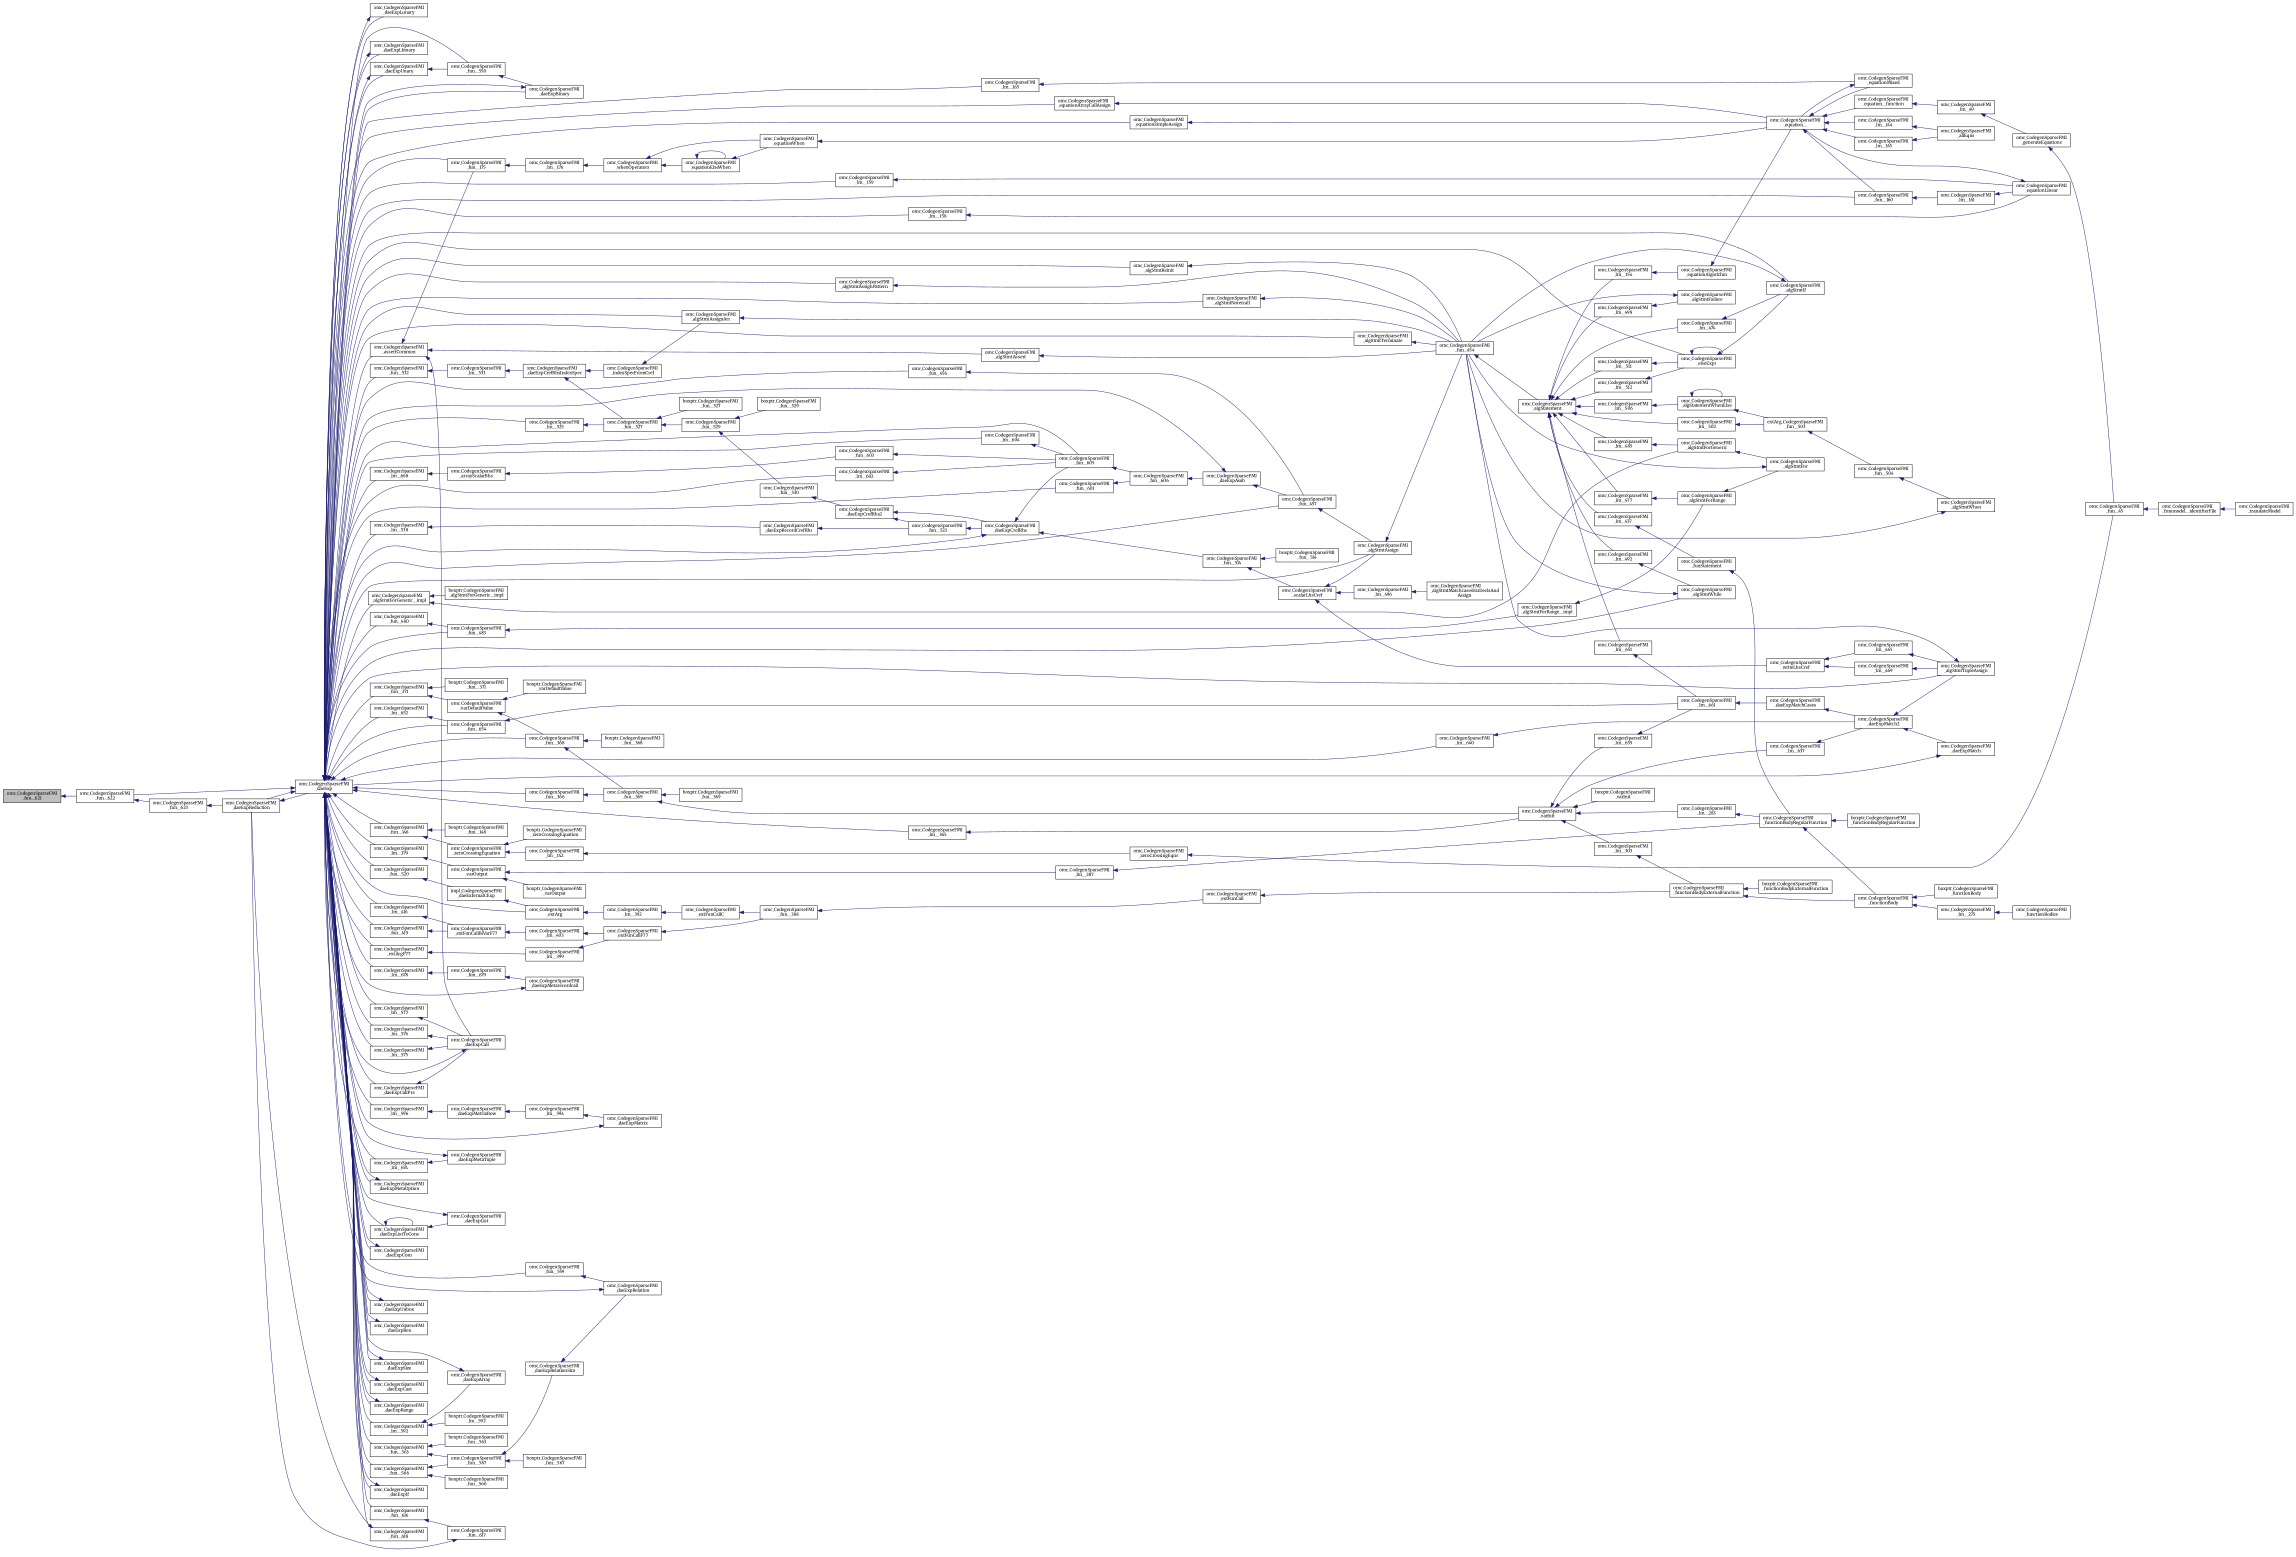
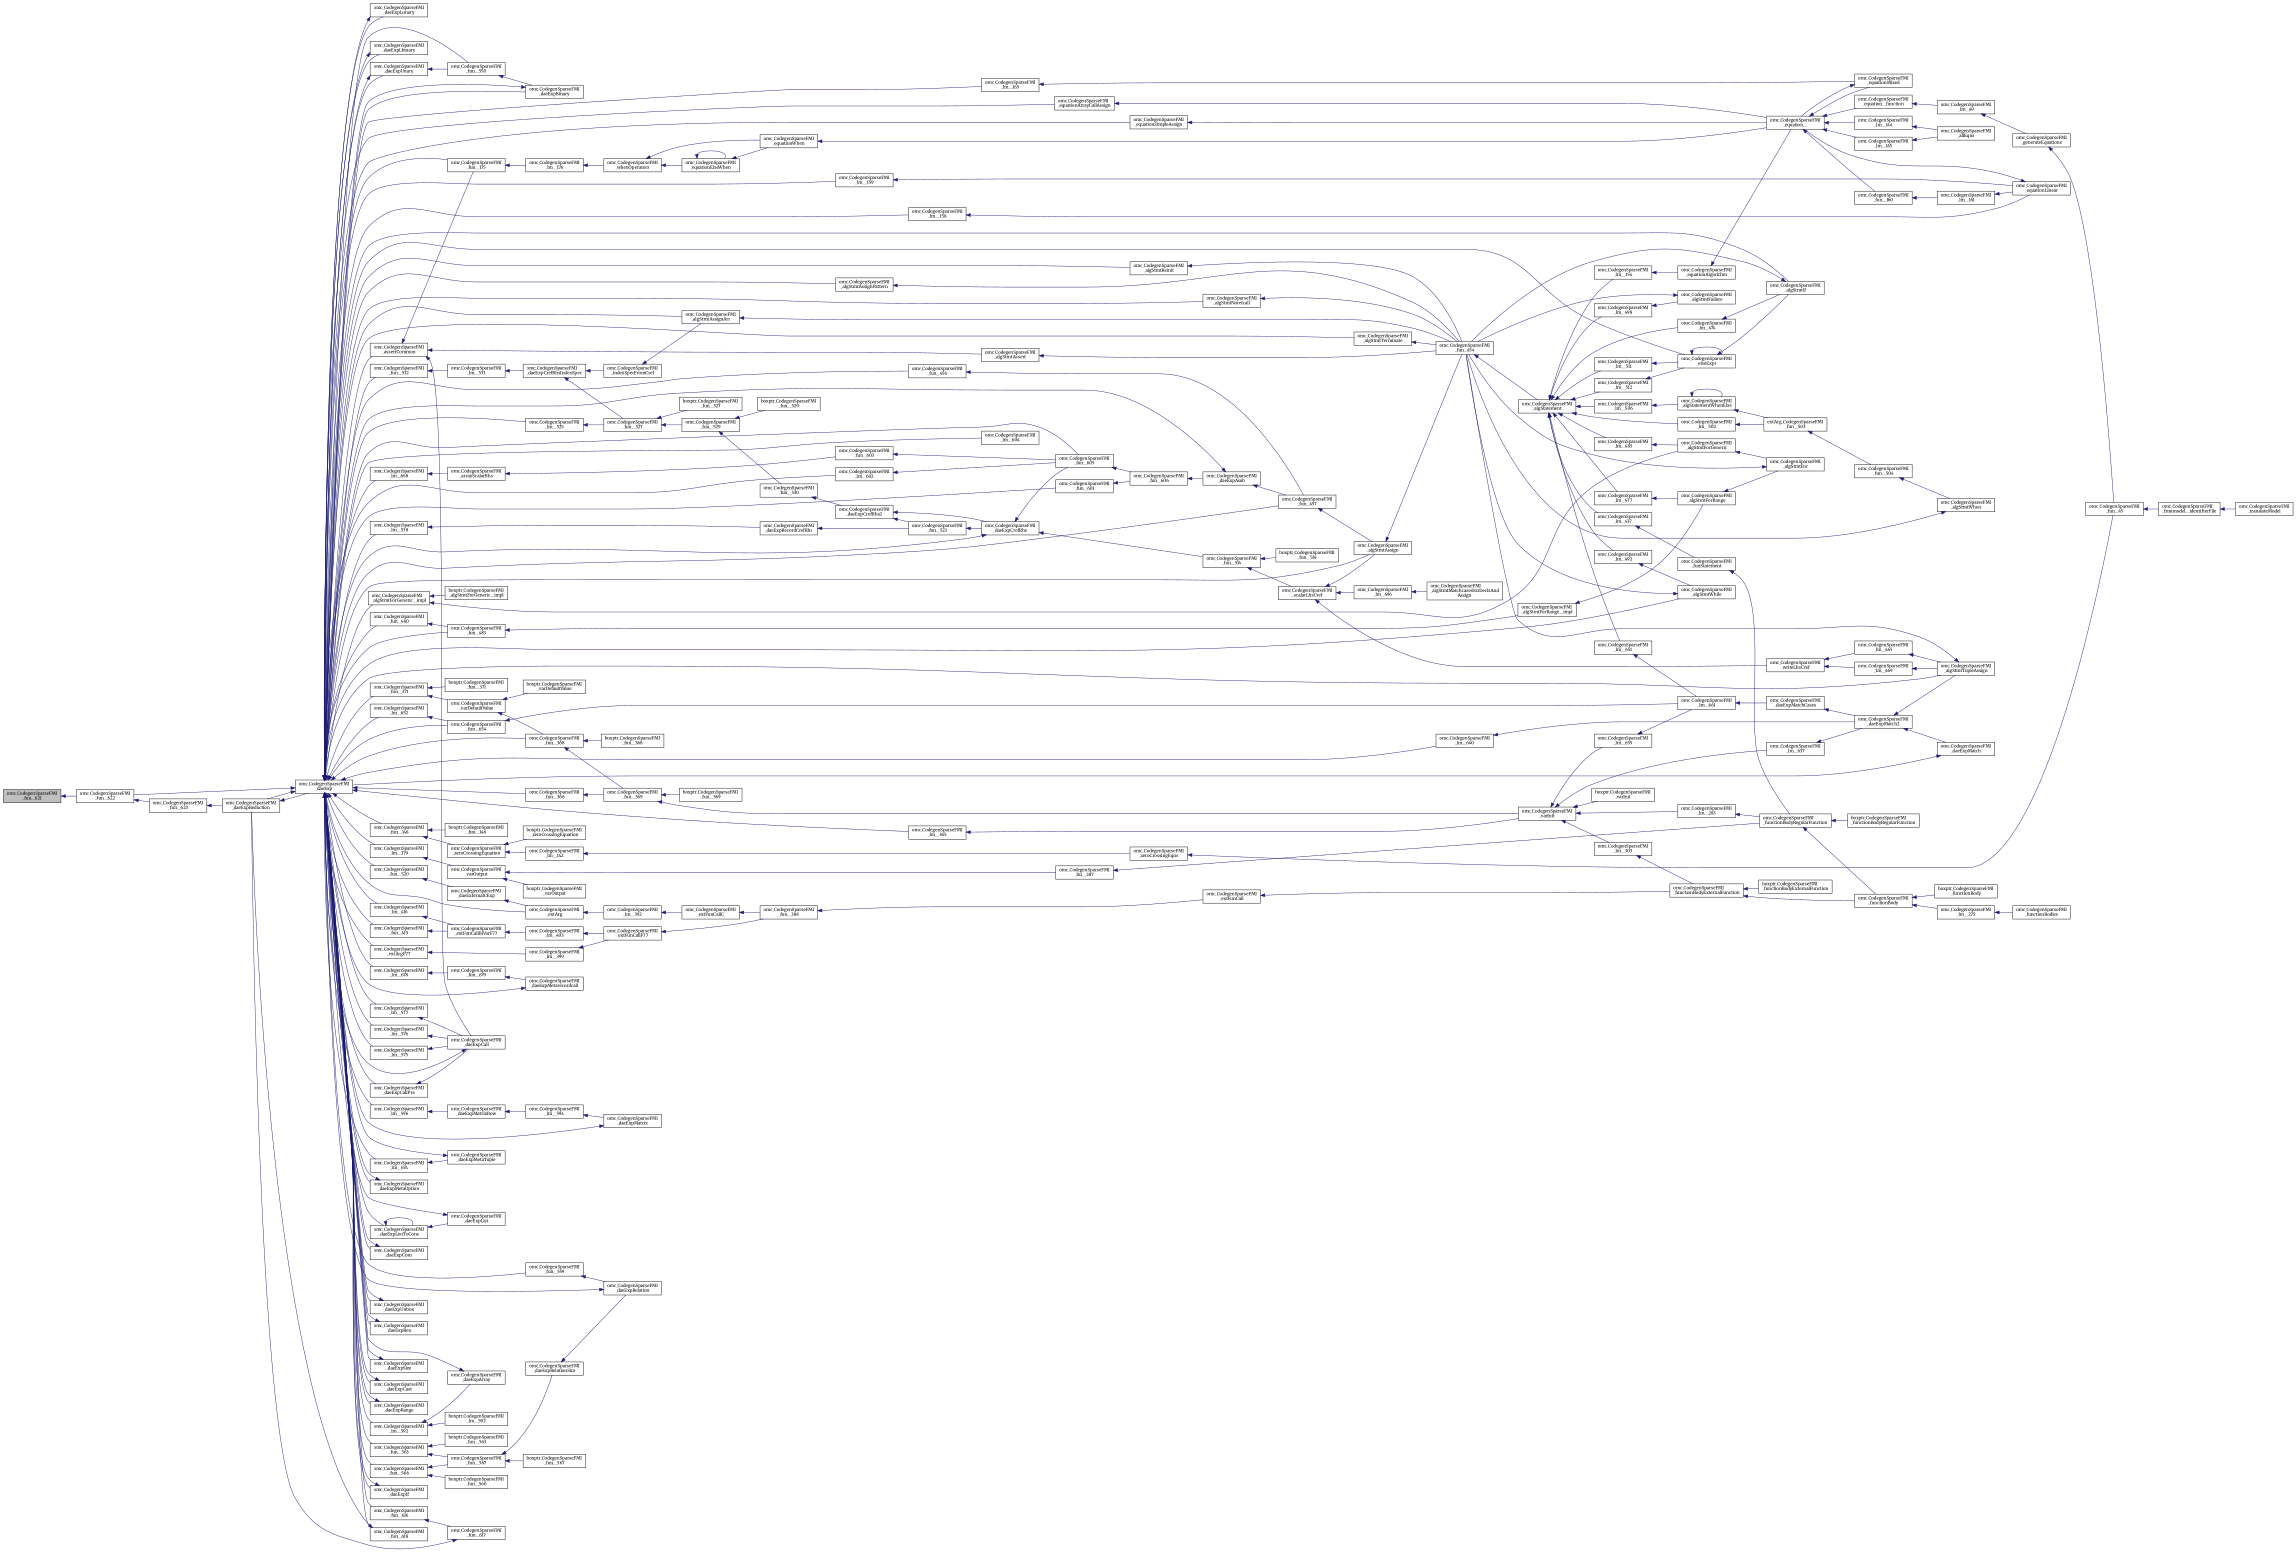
(826, 199) -> none
(1049, 450) -> none
(476, 894) -> (476, 894)
